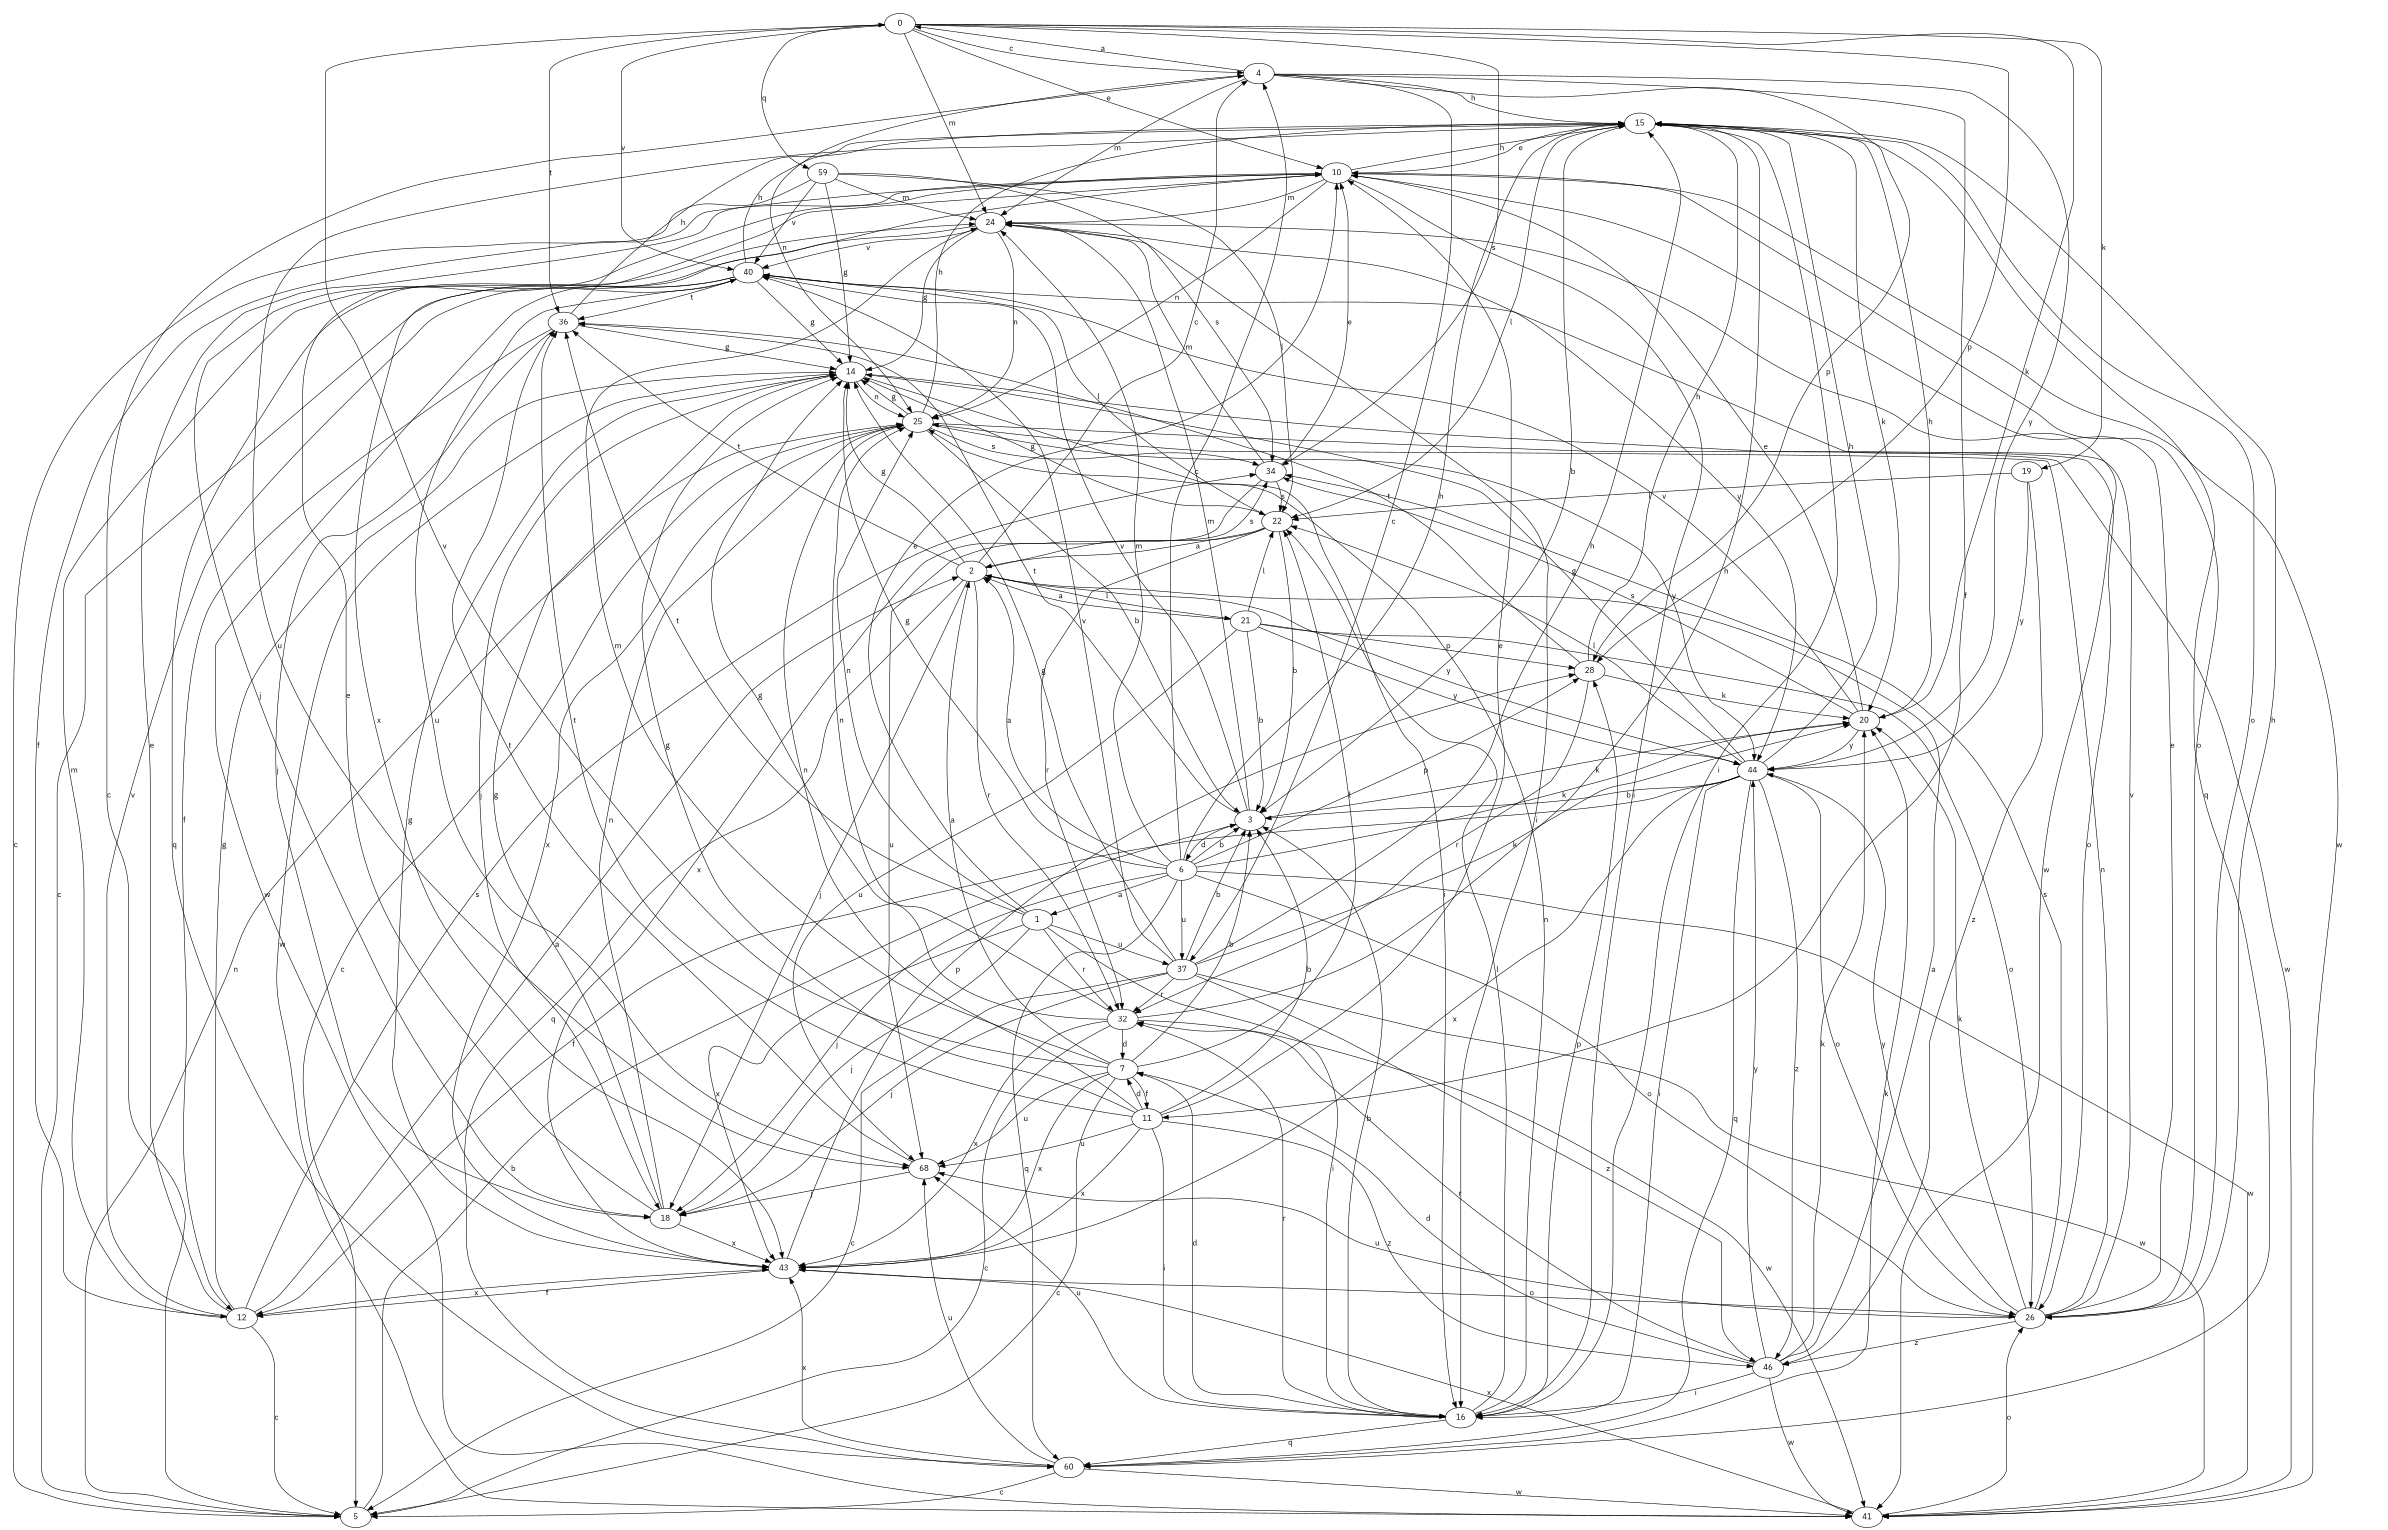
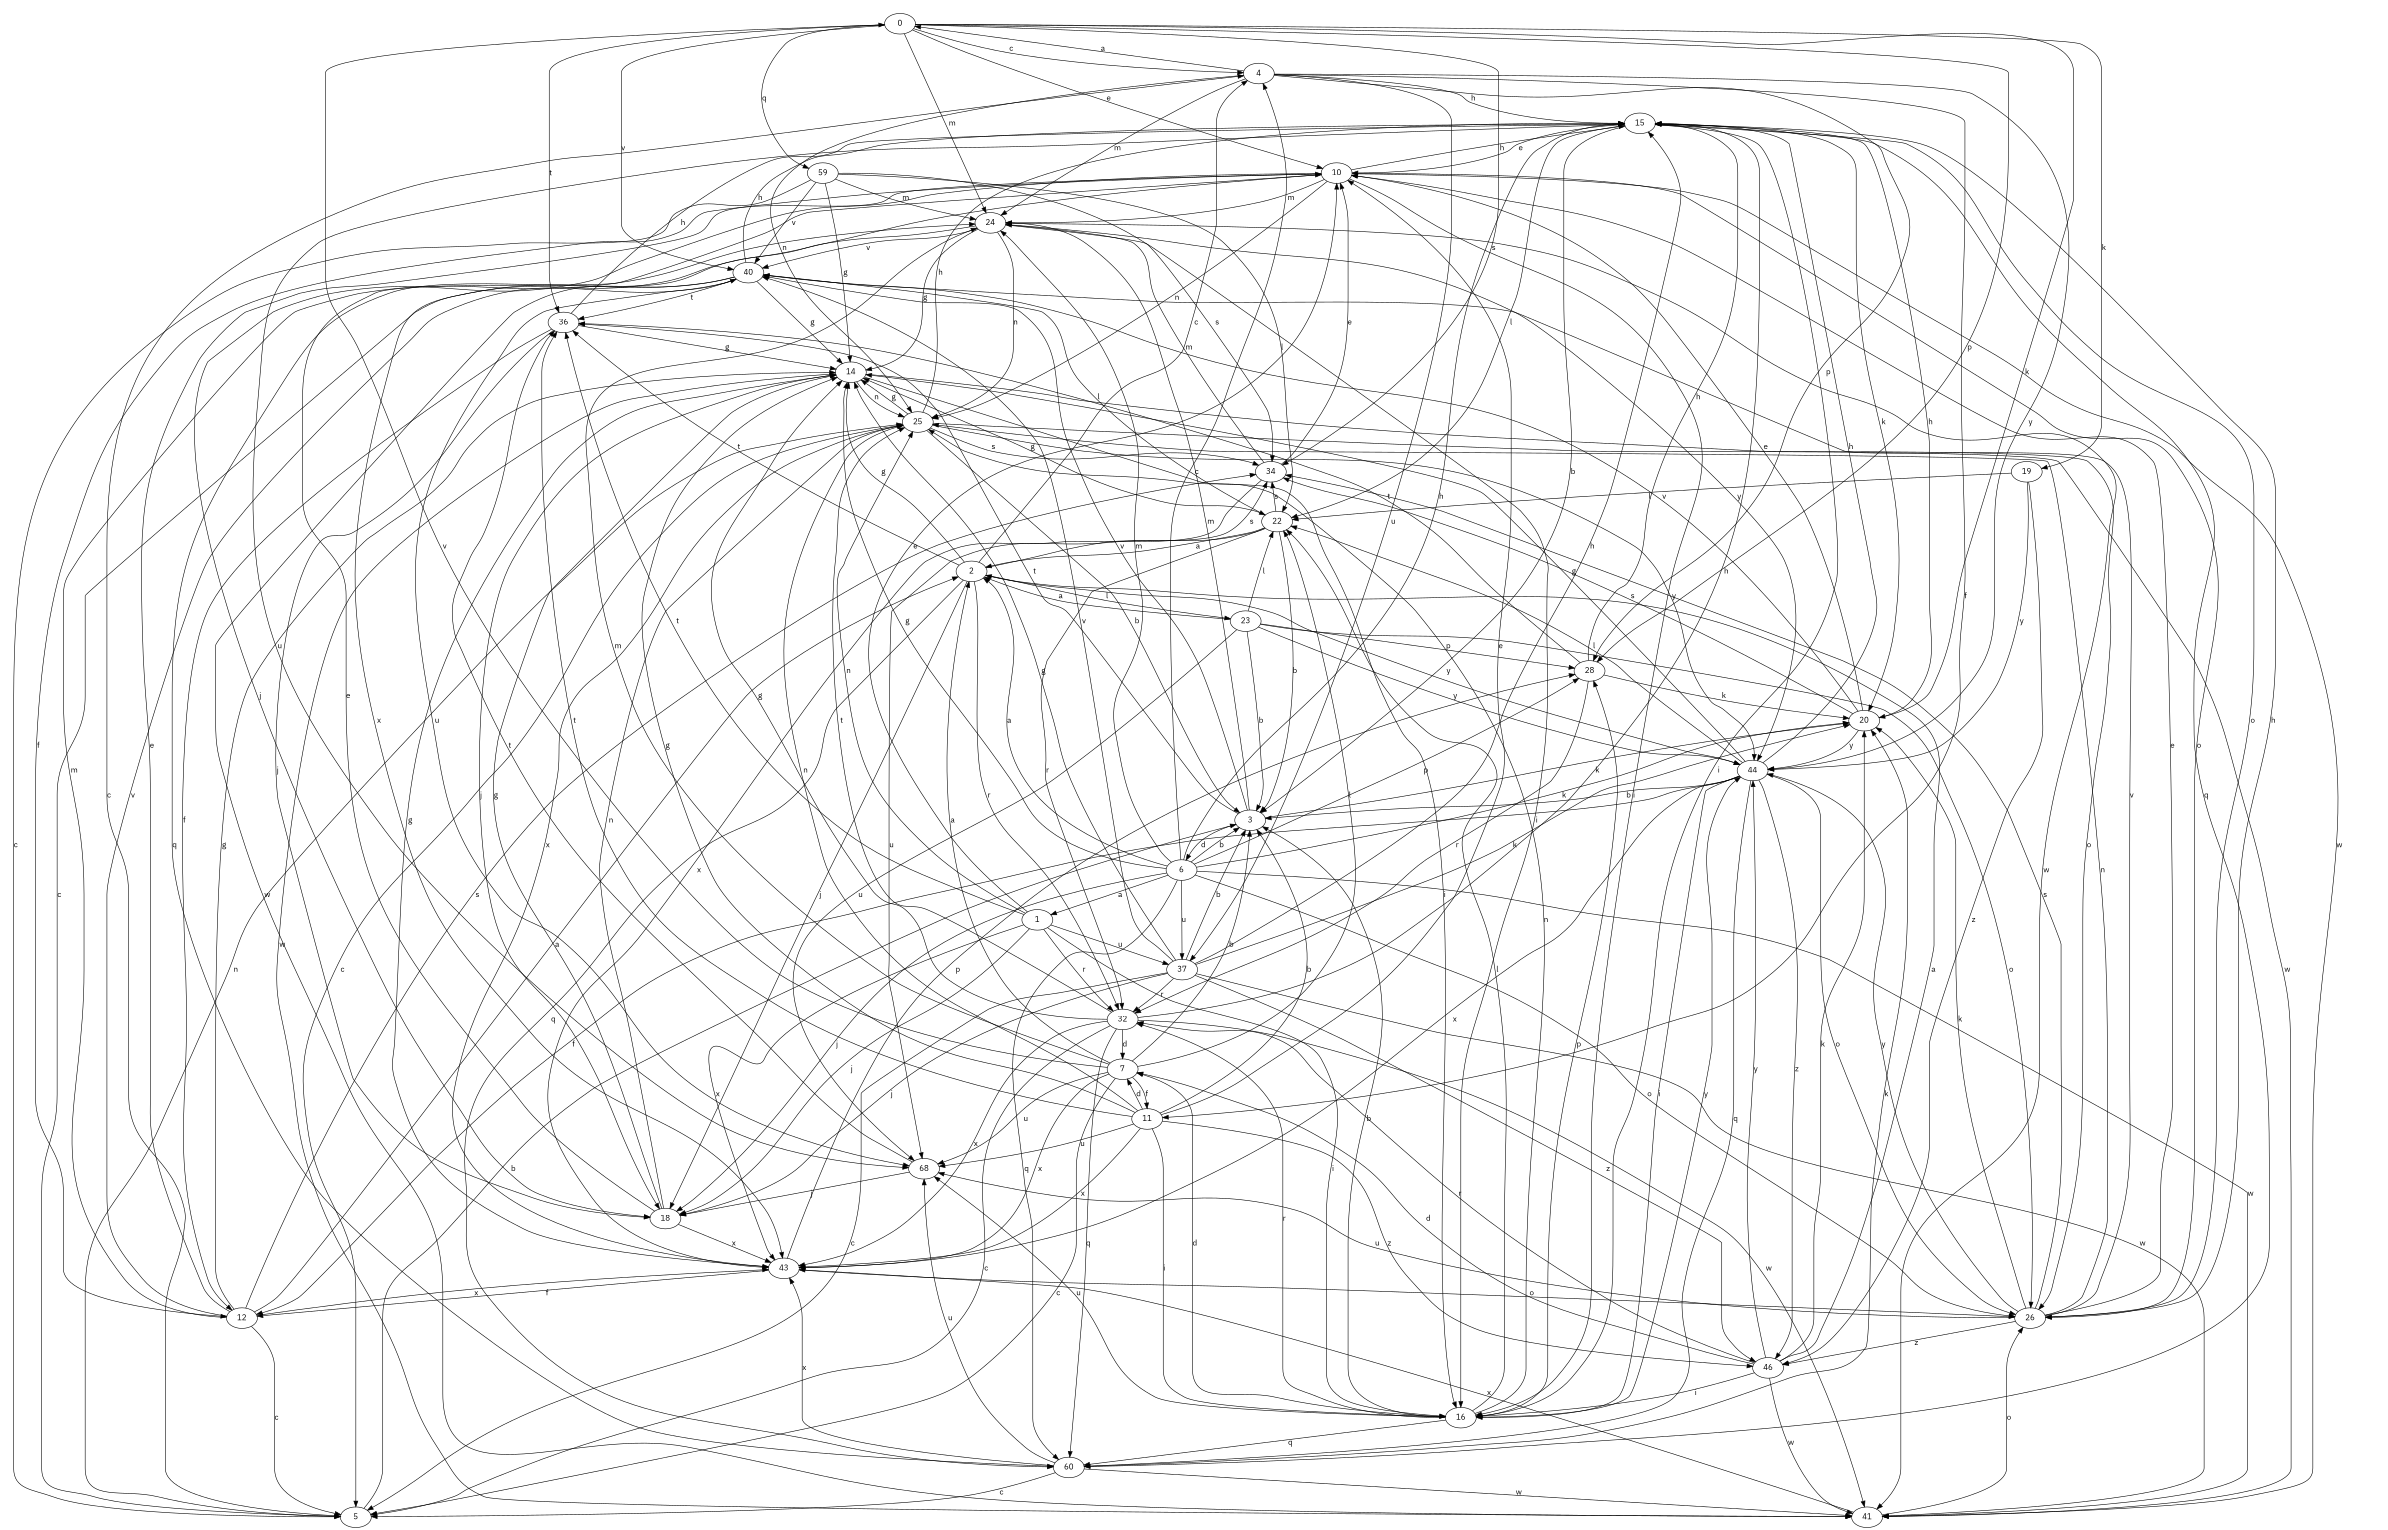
(1281, 493) -> (1274, 500)
(1394, 522) -> (1394, 522)
(1246, 621) -> (1246, 621)
(842, 721) -> (842, 721)
none -> (1689, 1165)
none -> (1087, 1238)
